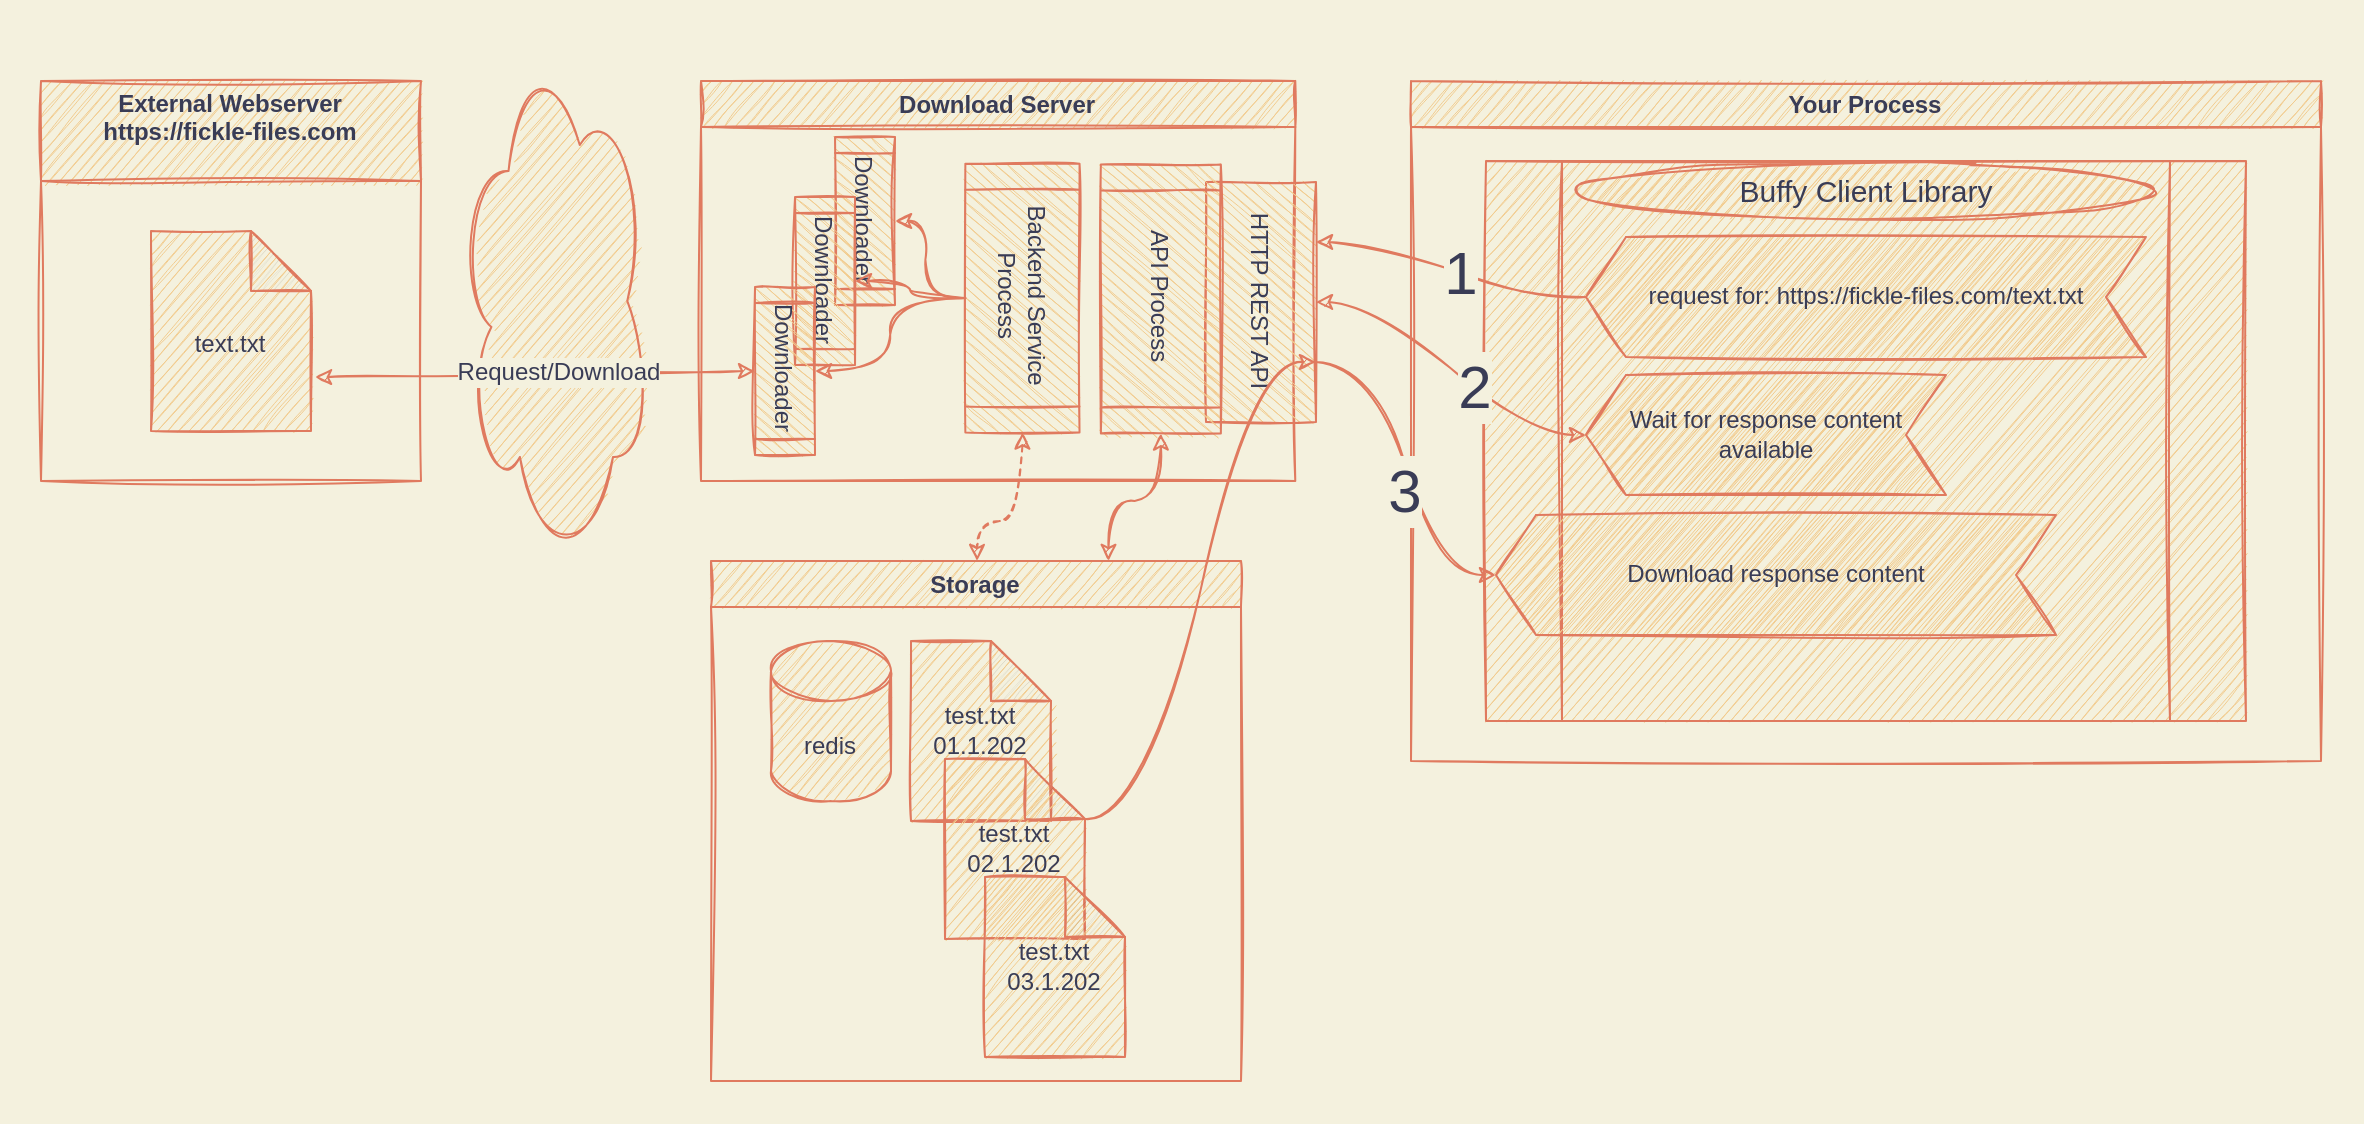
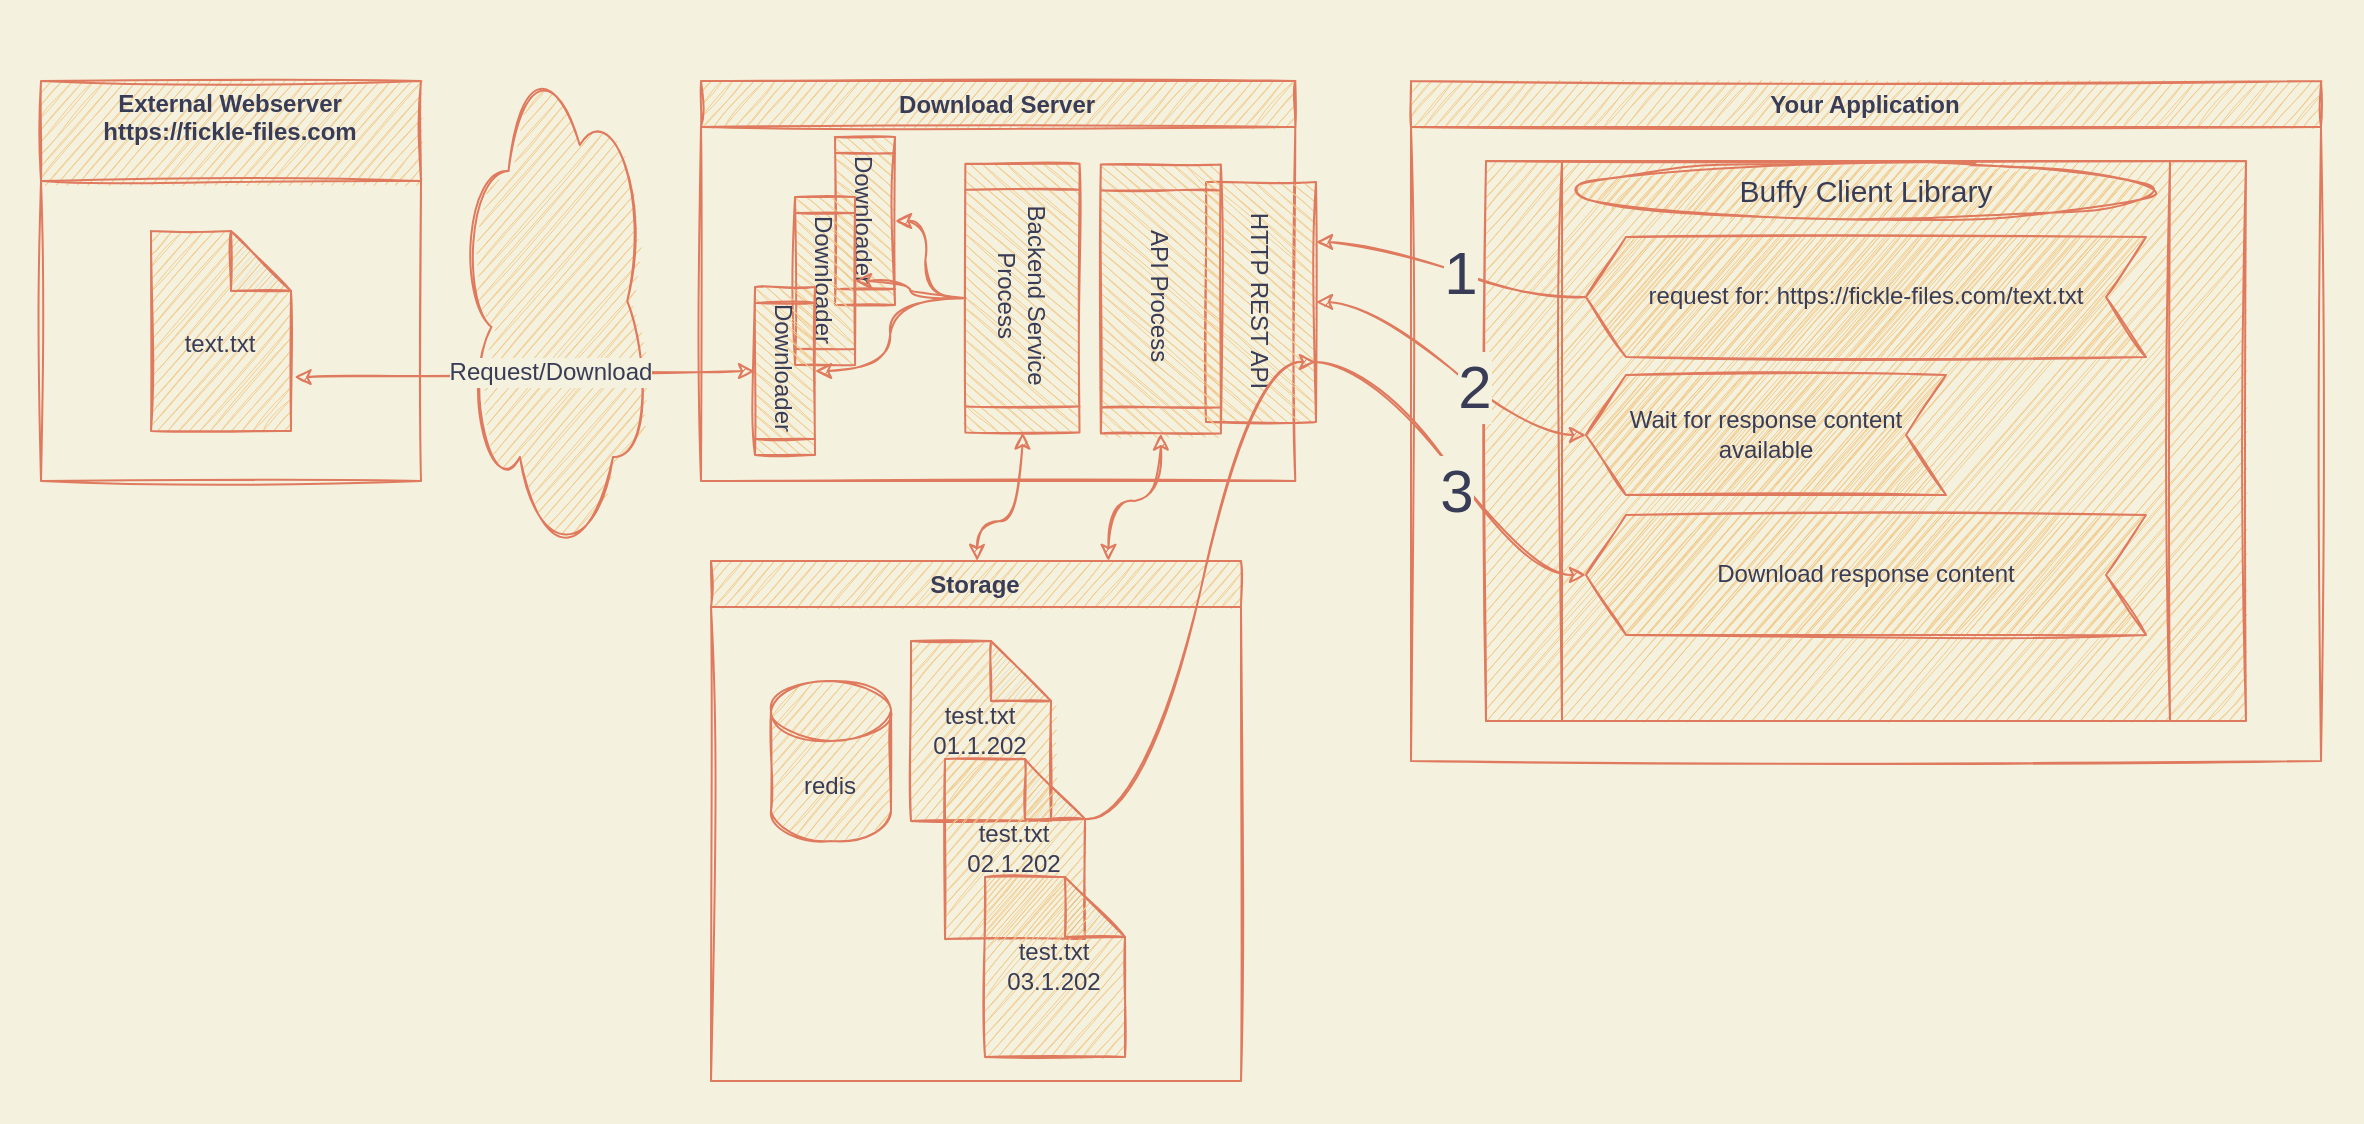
(1865, 105) -> (1865, 105)
(231, 331) -> (221, 331)
(1016, 505) -> (1016, 505)
(1776, 575) -> (1866, 575)
(831, 721) -> (831, 761)
